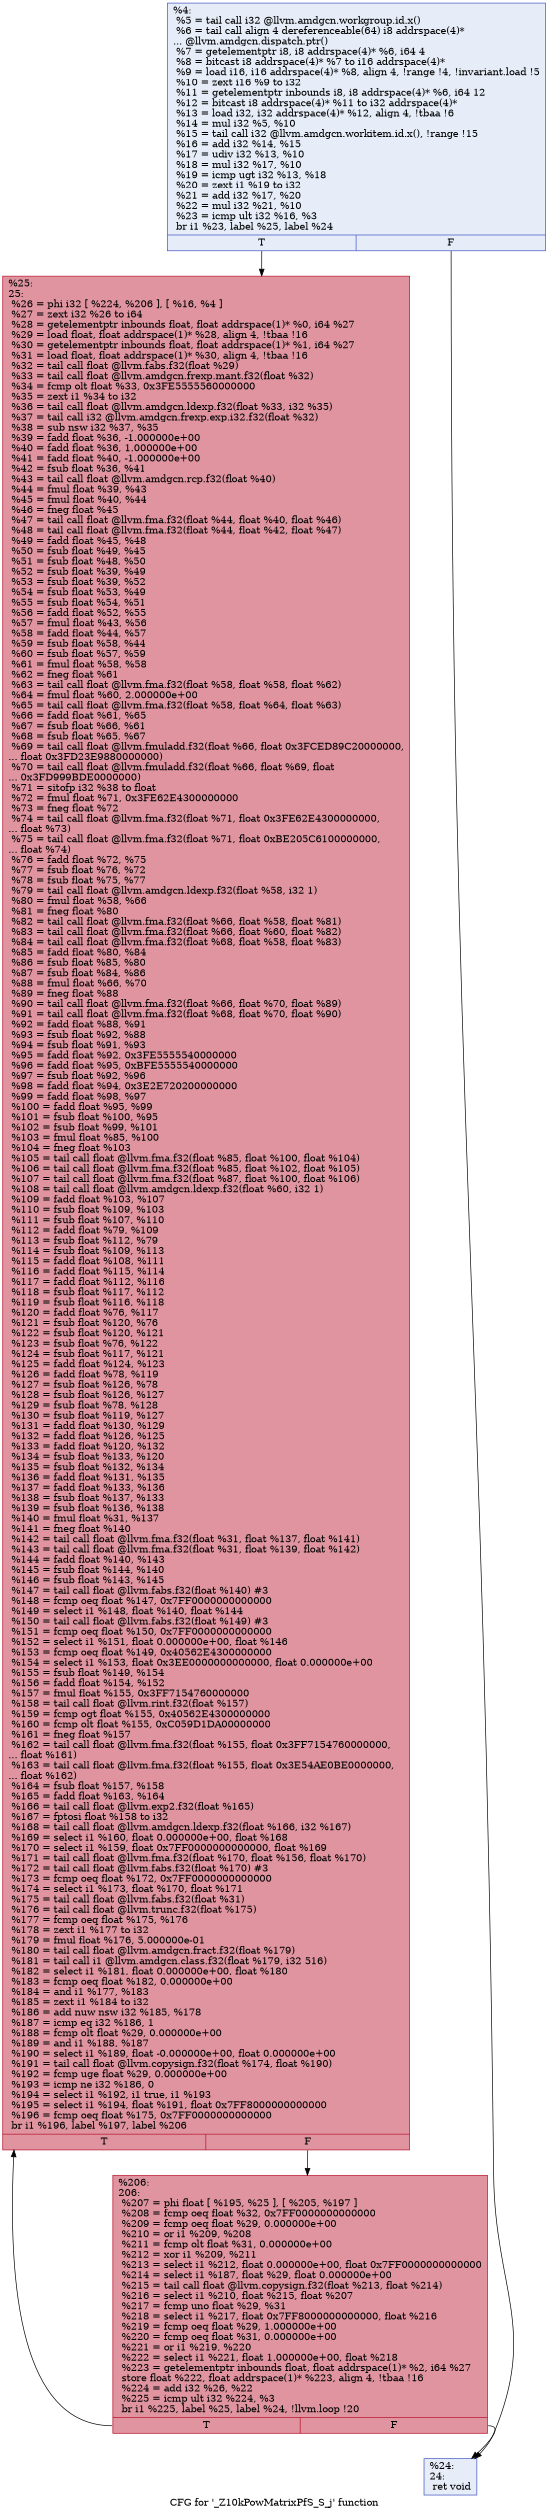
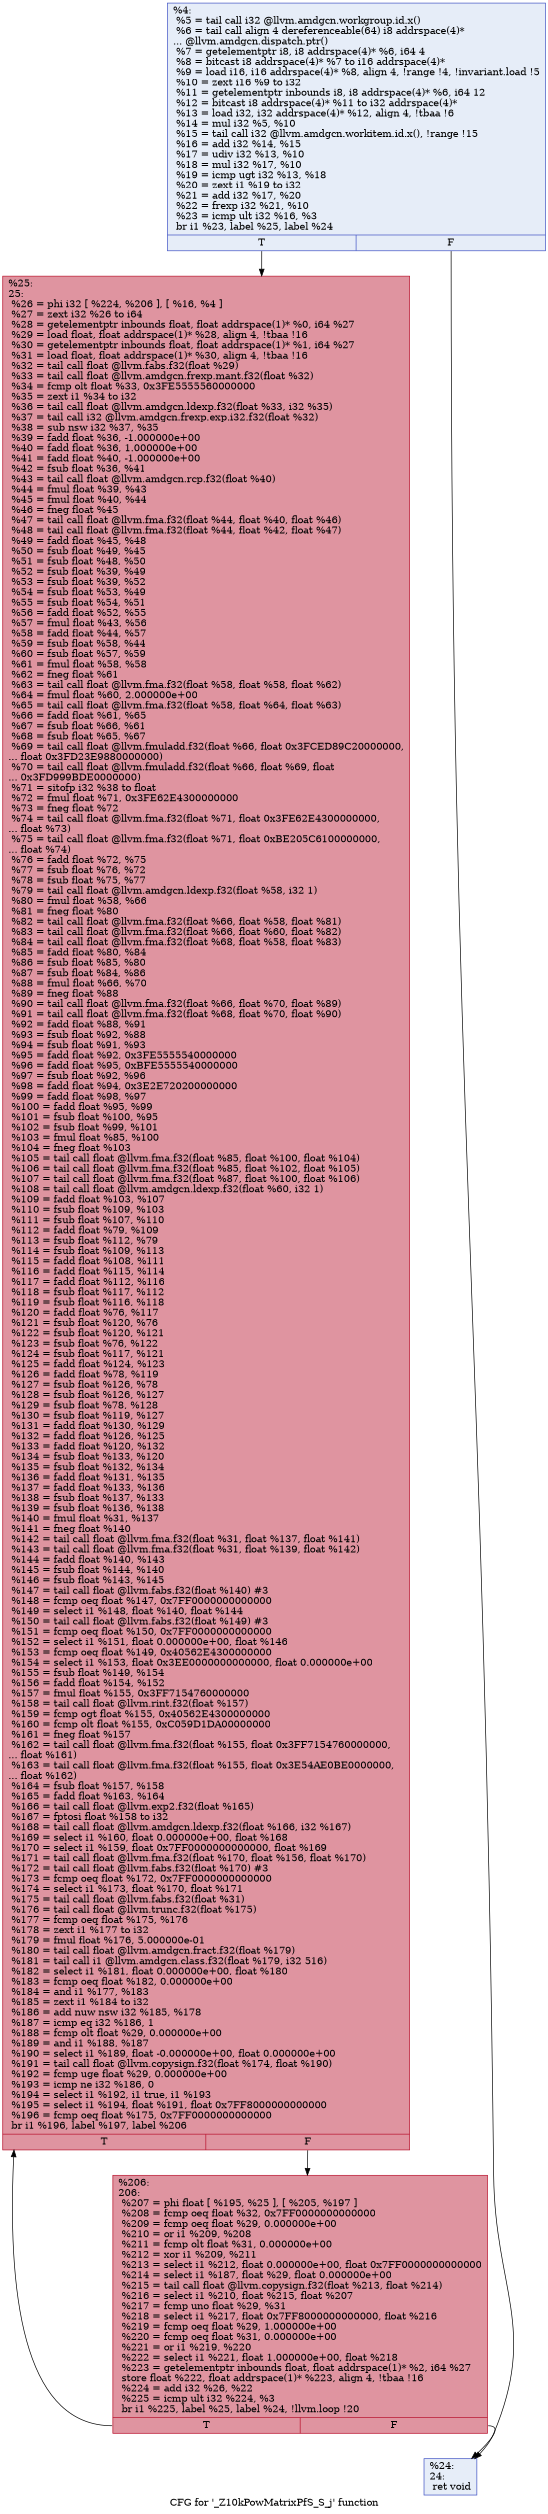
(237, 206) -> (241, 206)
